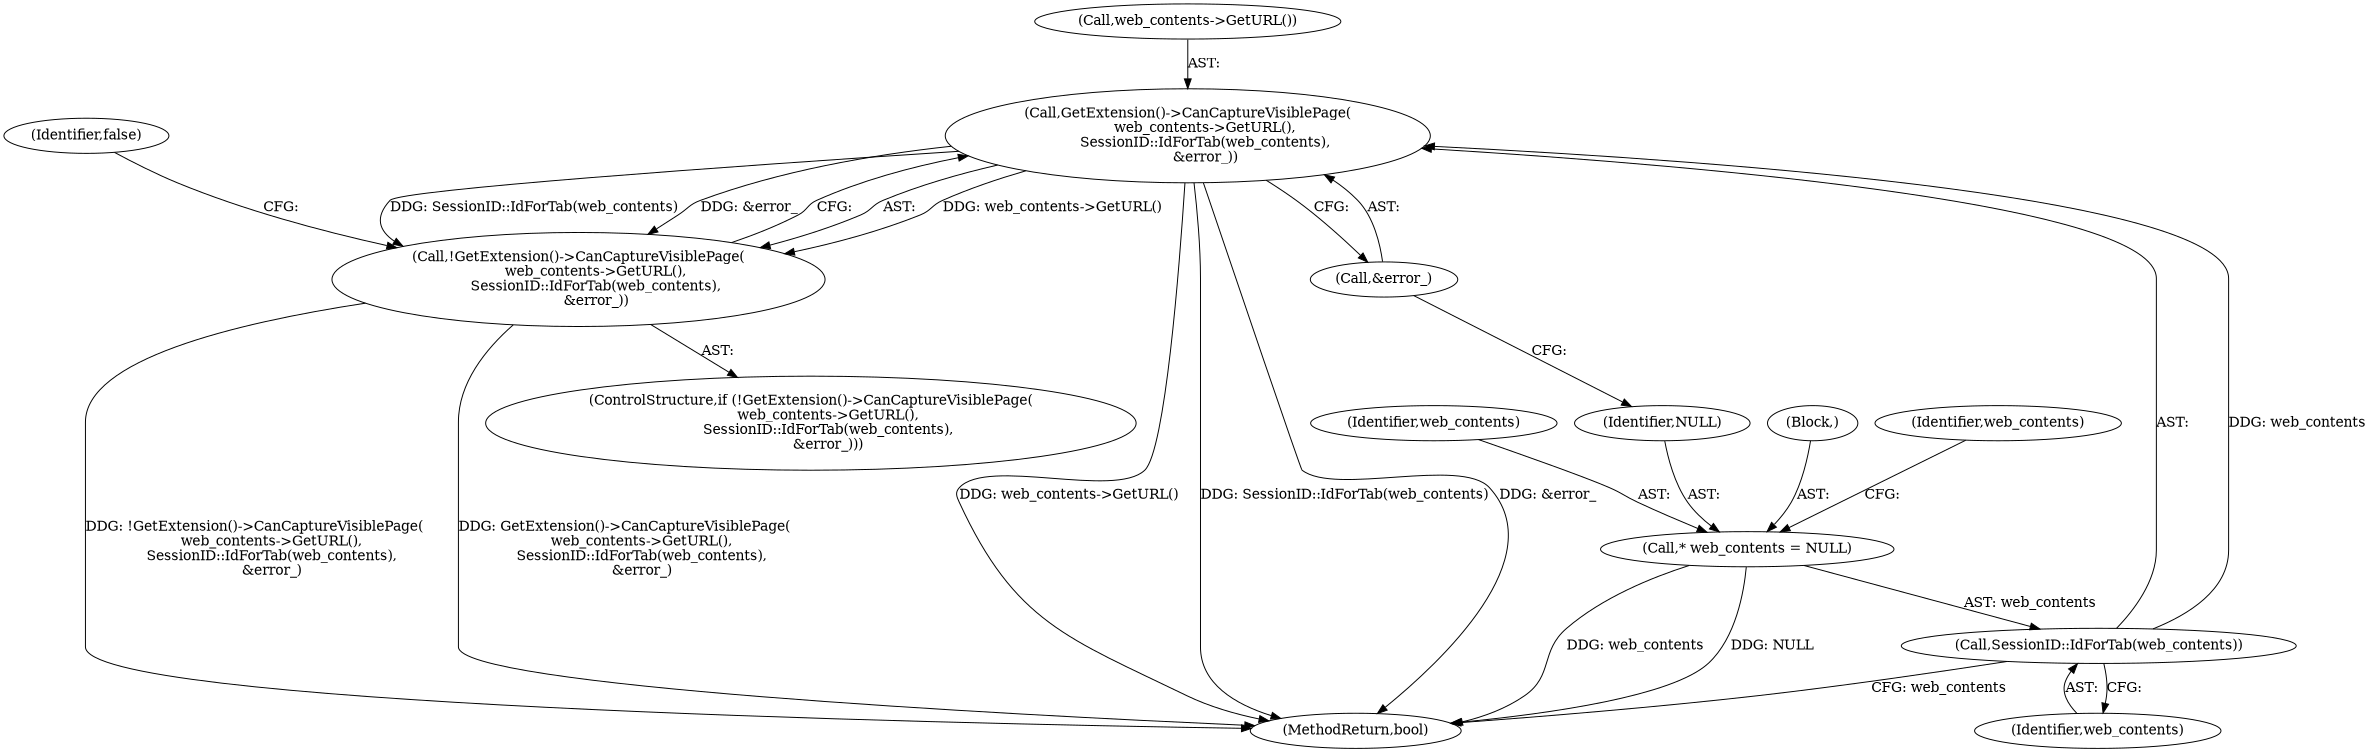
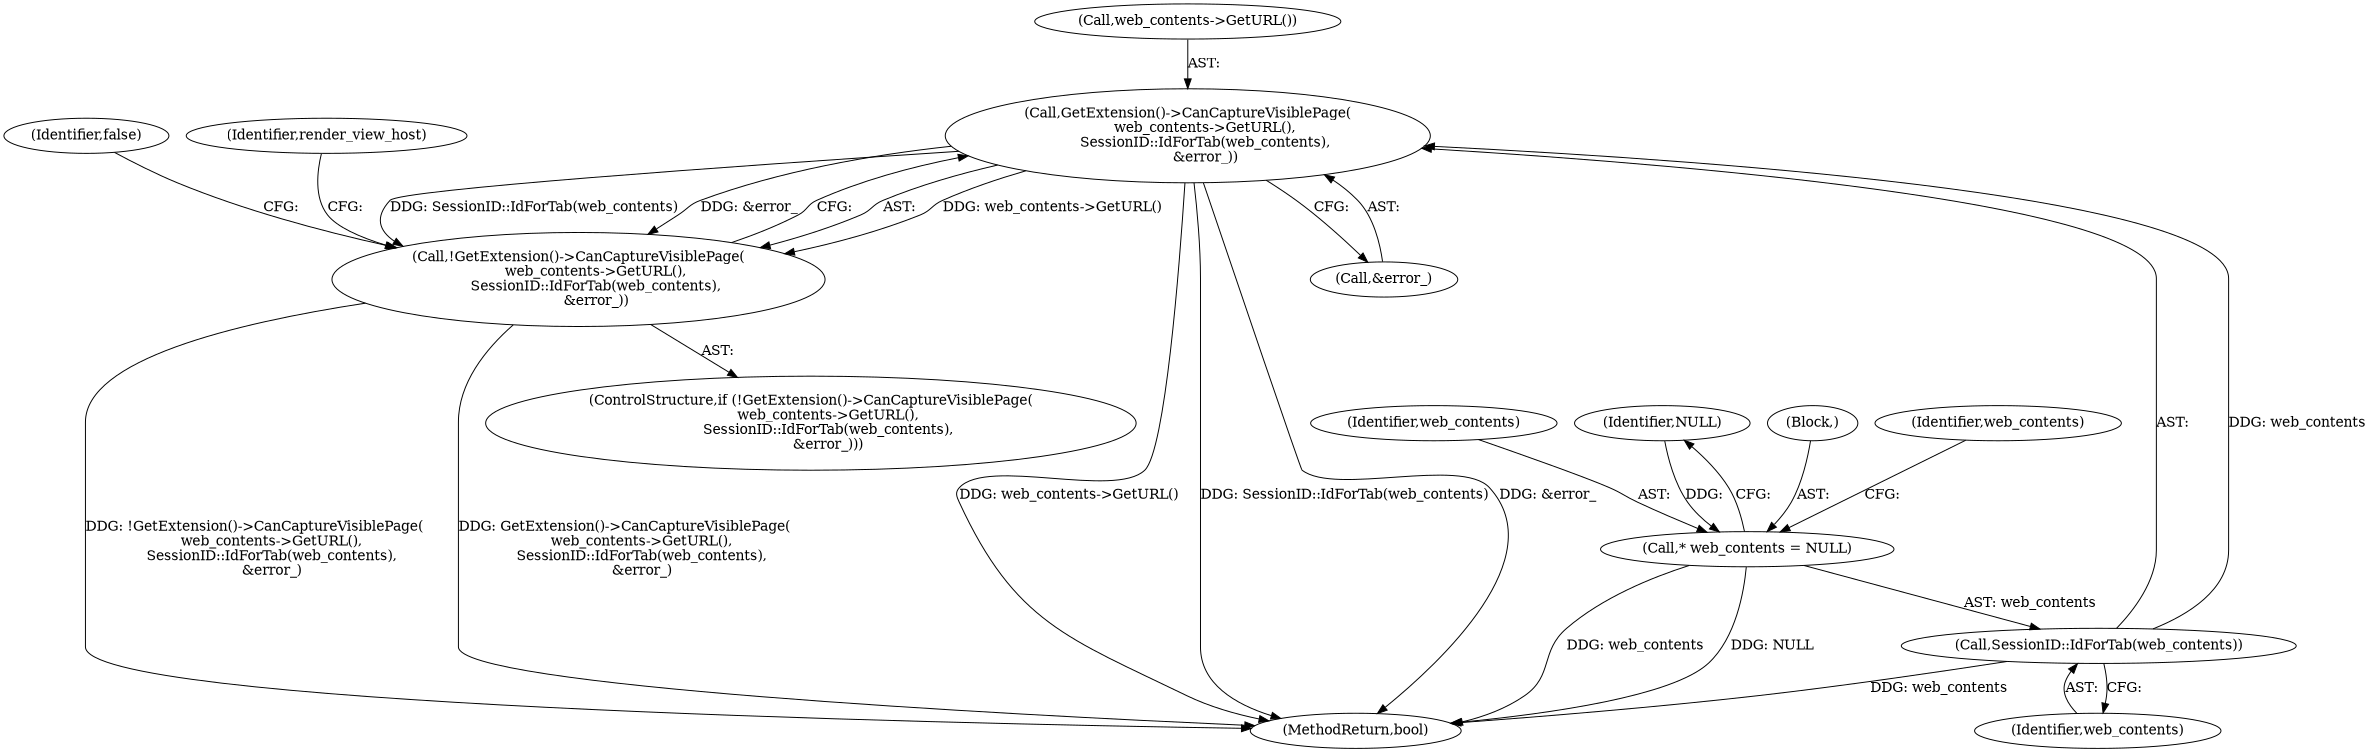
none -> (327, 136)
(1518, 349) -> (1726, 484)
(1706, 495) -> (1706, 495)
(1939, 688) -> (1939, 688)
